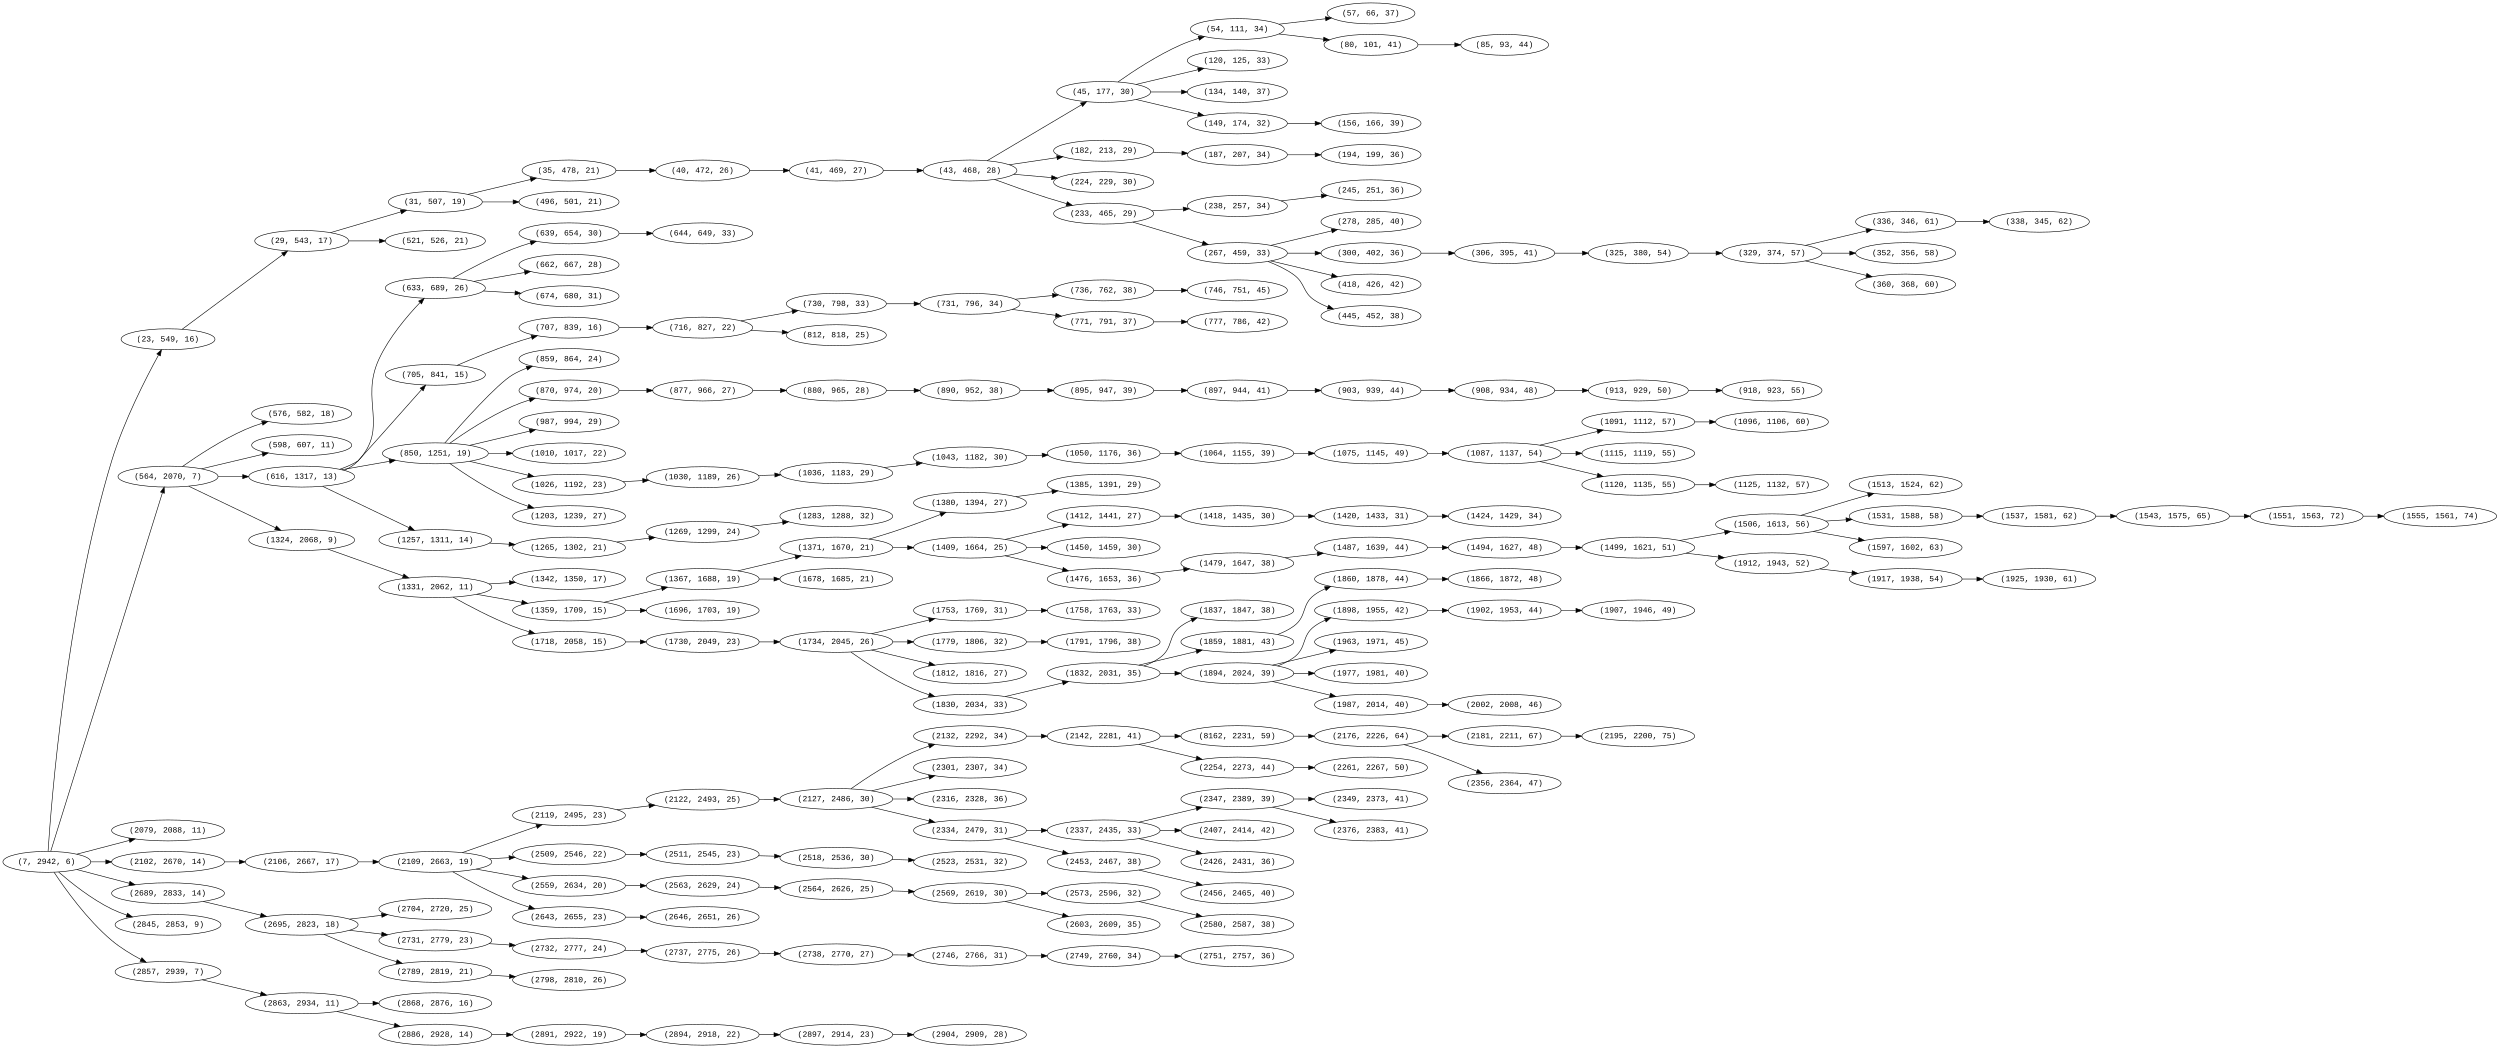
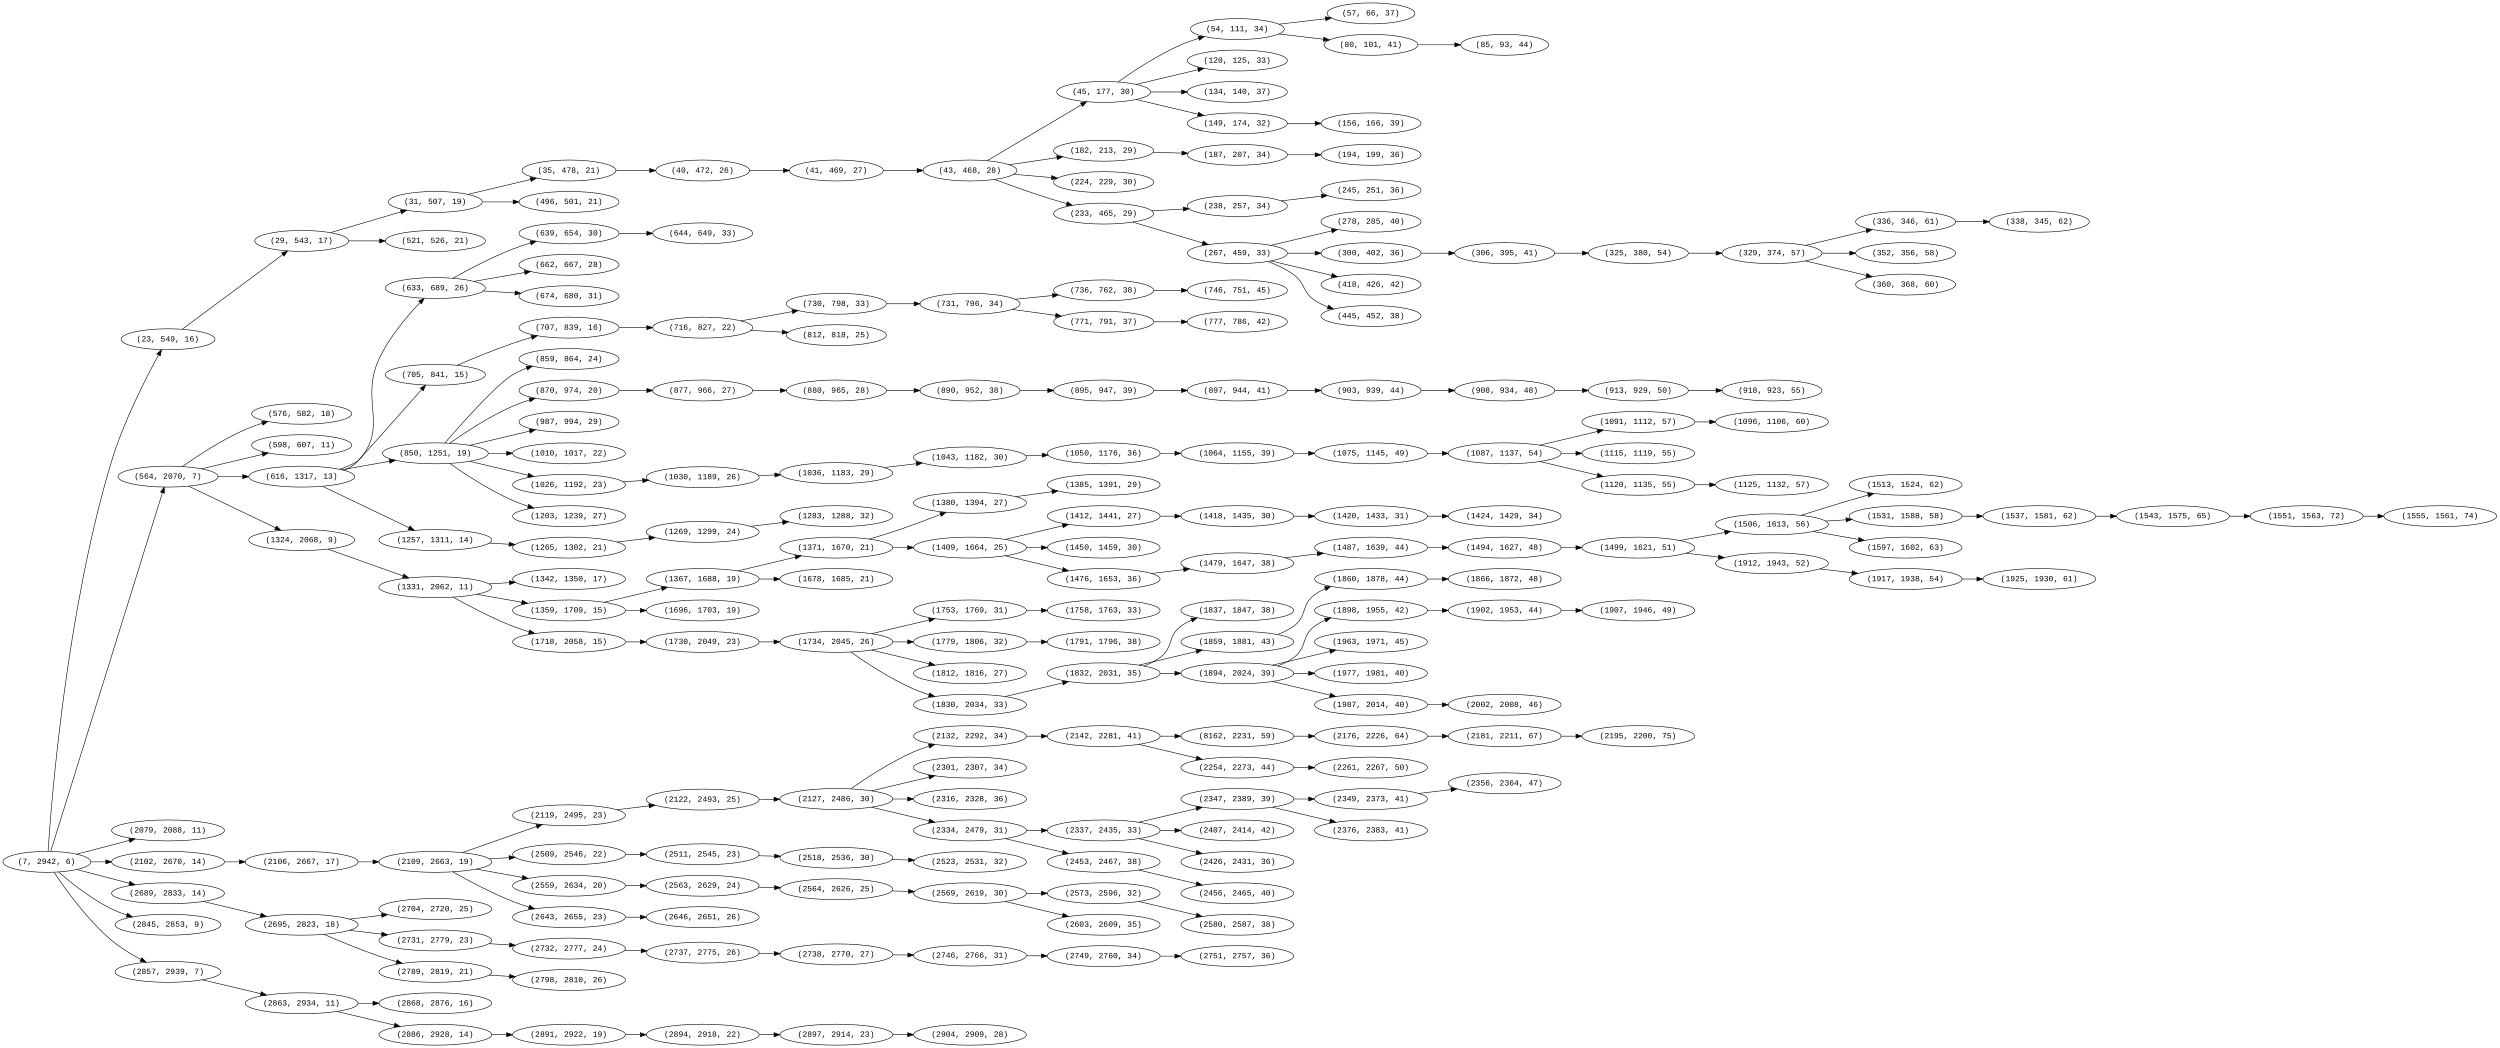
(1441, 757) -> (1435, 792)
